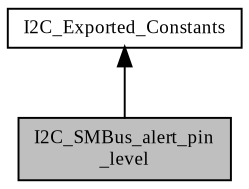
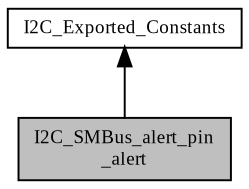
(125, 149) -> (125, 149)
